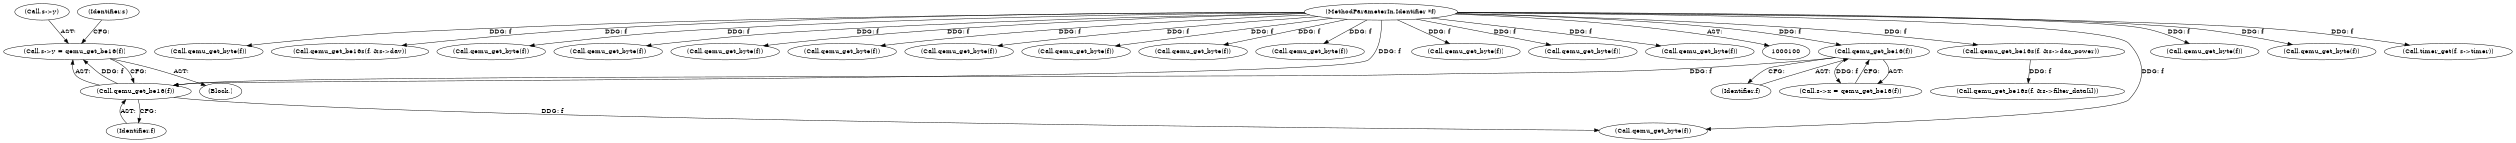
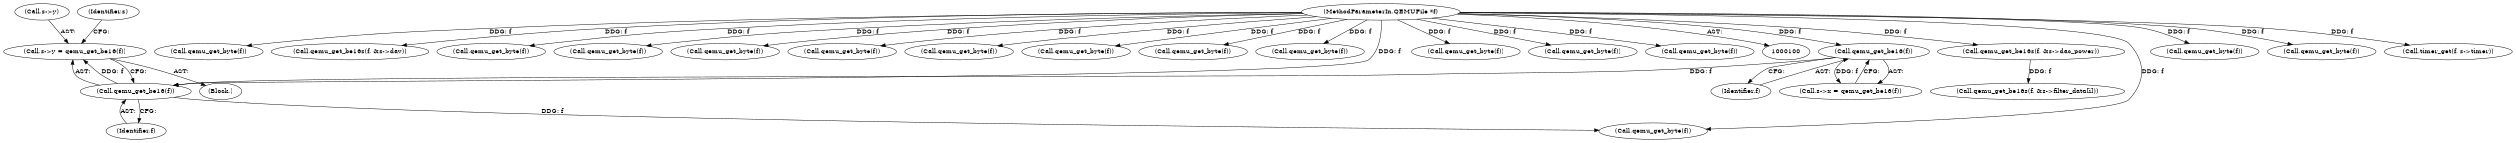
(1381, 12) -> (1381, 12)
